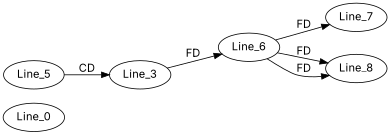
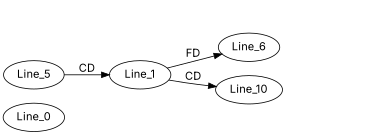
(356, 17) -> none
(356, 69) -> none
(140, 75) -> (140, 75)
none -> (249, 90)
